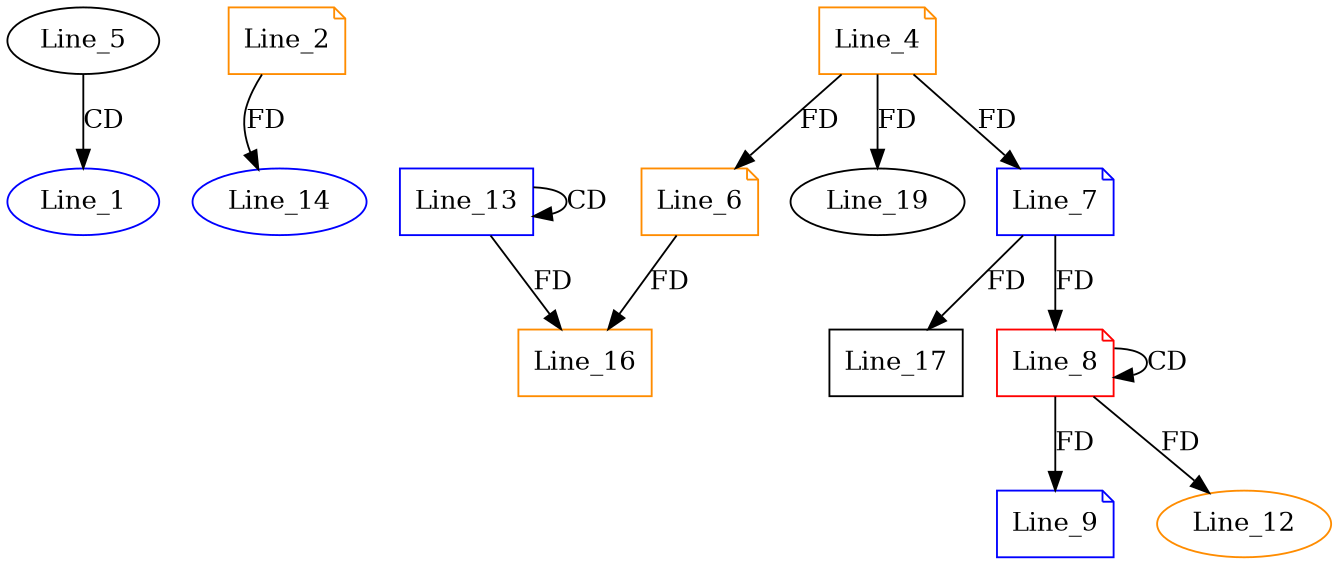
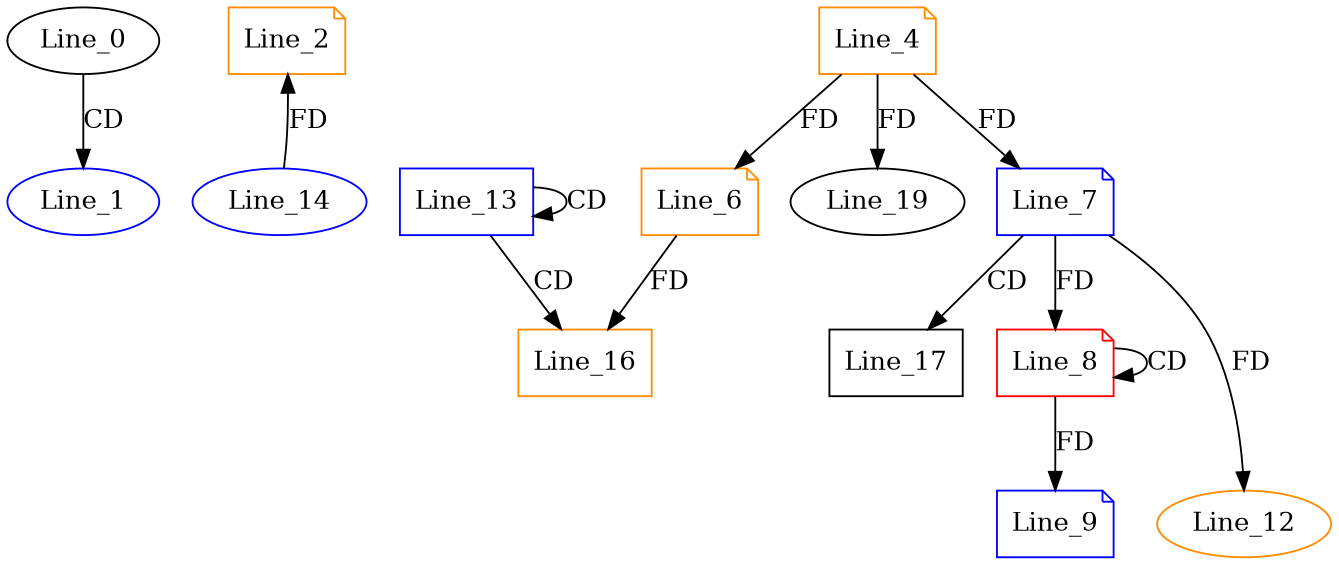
(83, 41) -> (83, 41)
(245, 112) -> (287, 131)
(554, 282) -> (554, 282)
(1007, 282) -> (1007, 282)
(1144, 439) -> (1208, 335)
